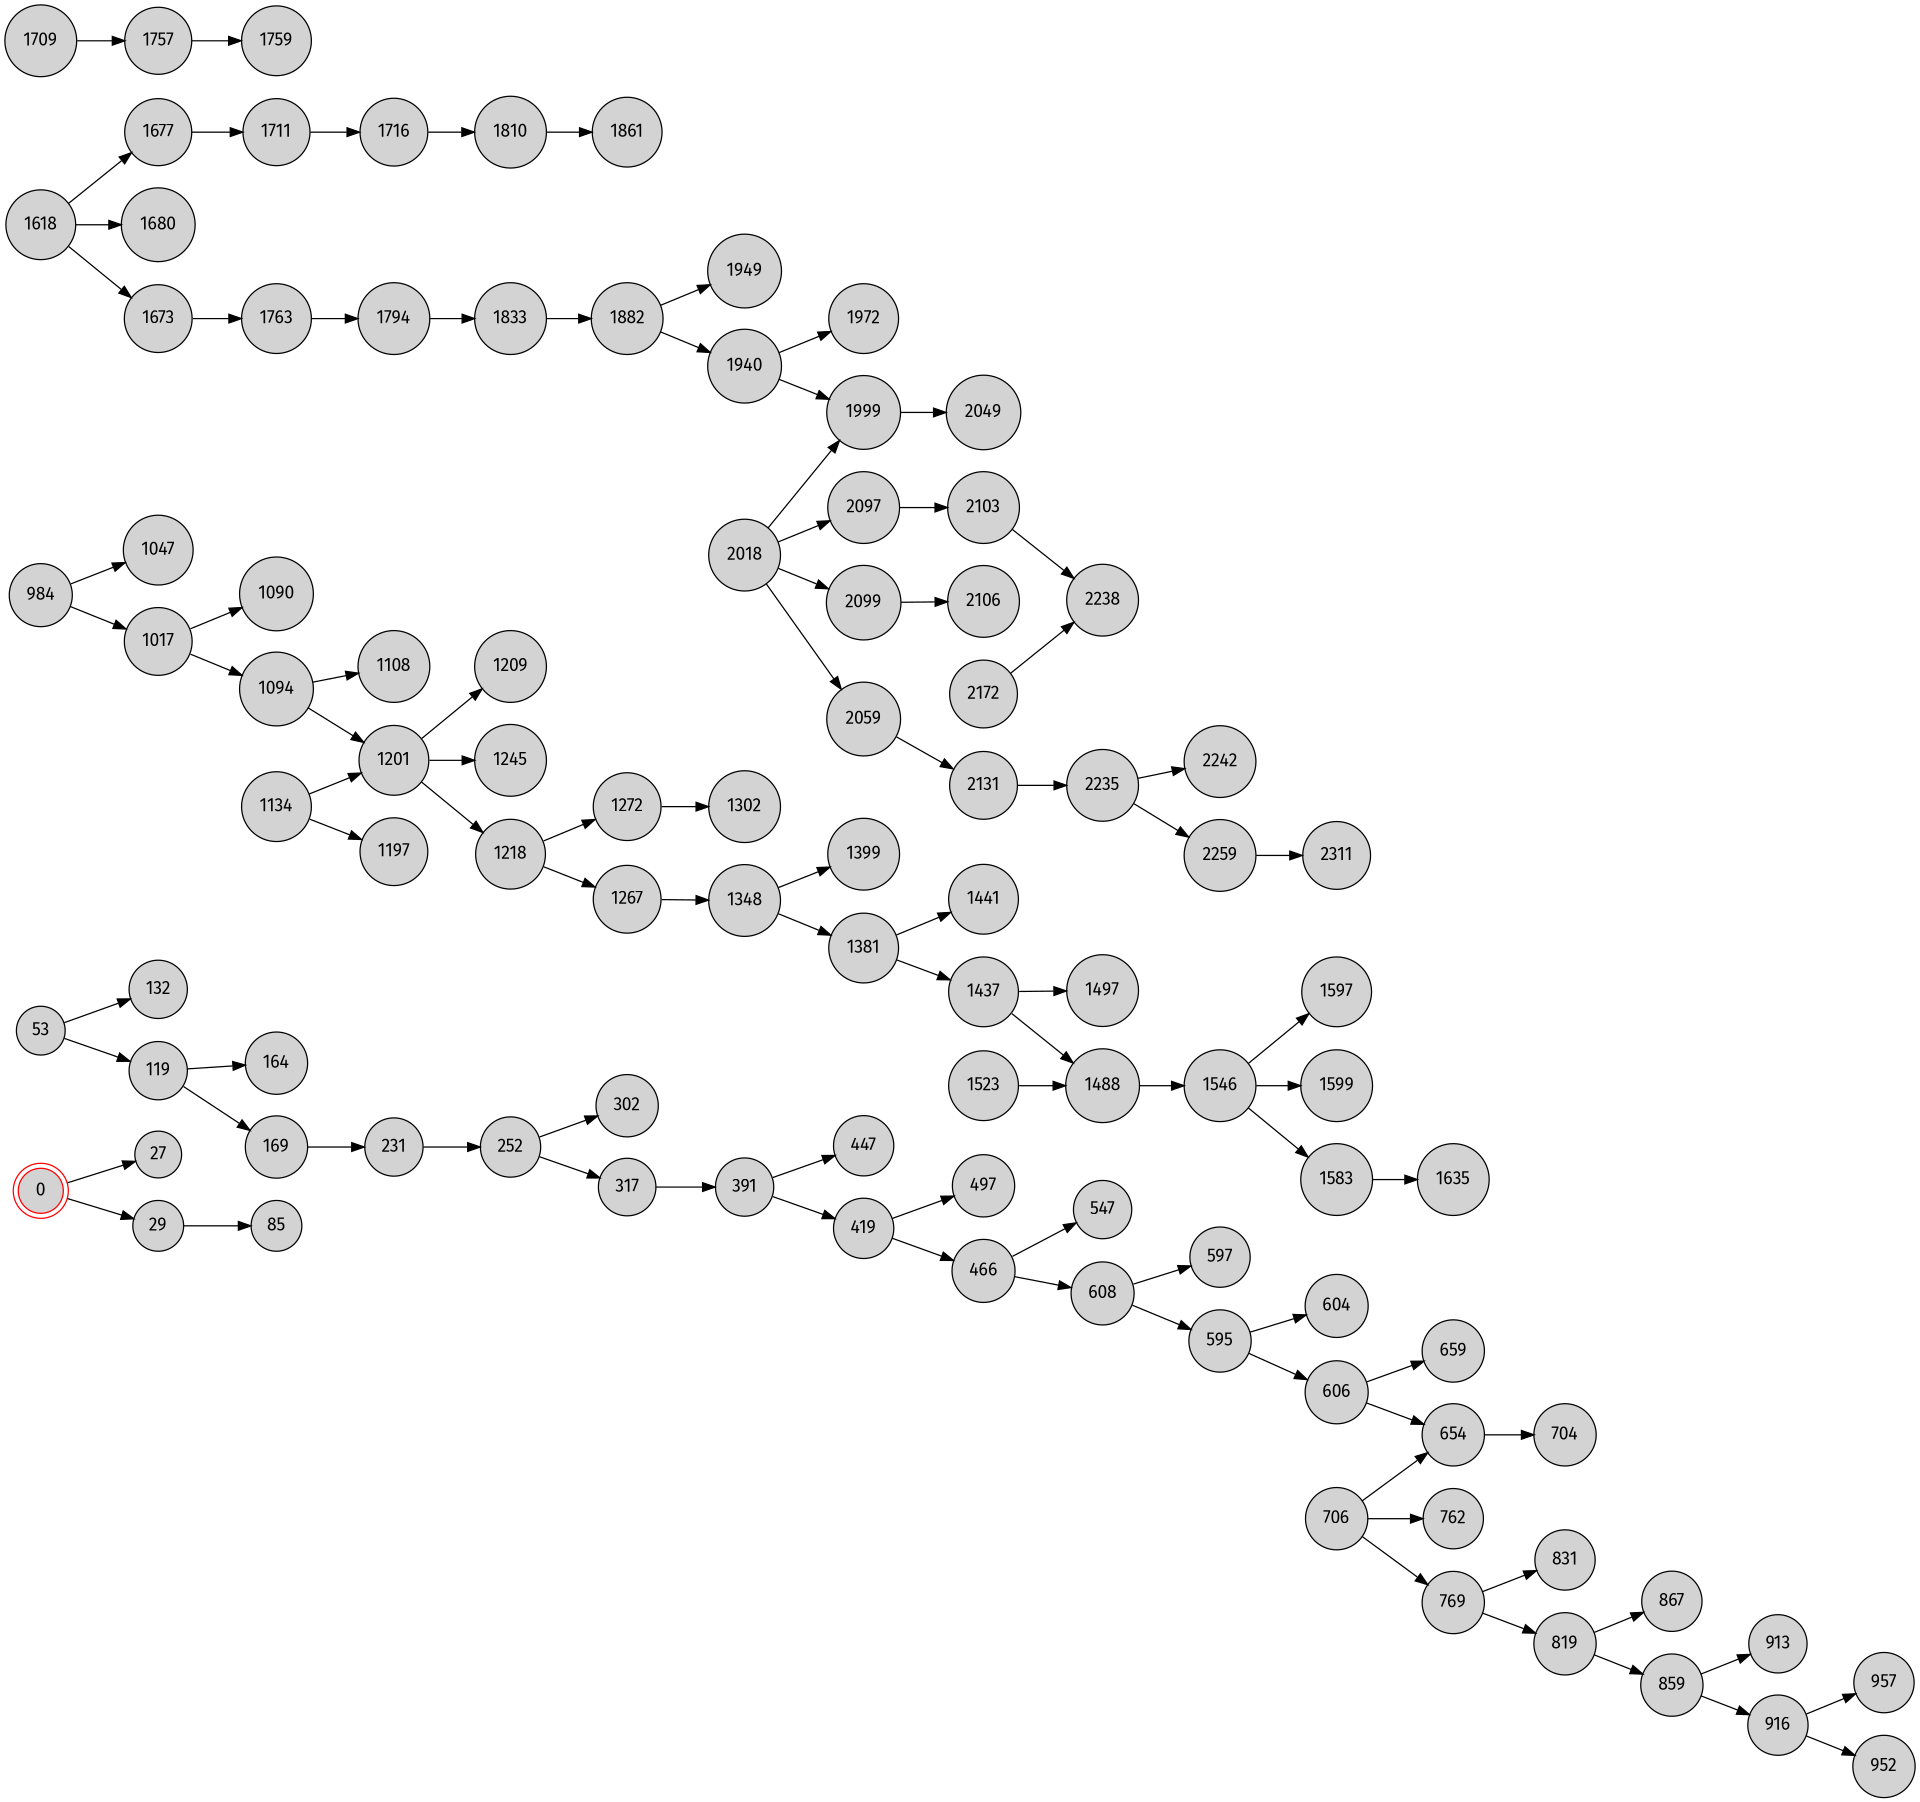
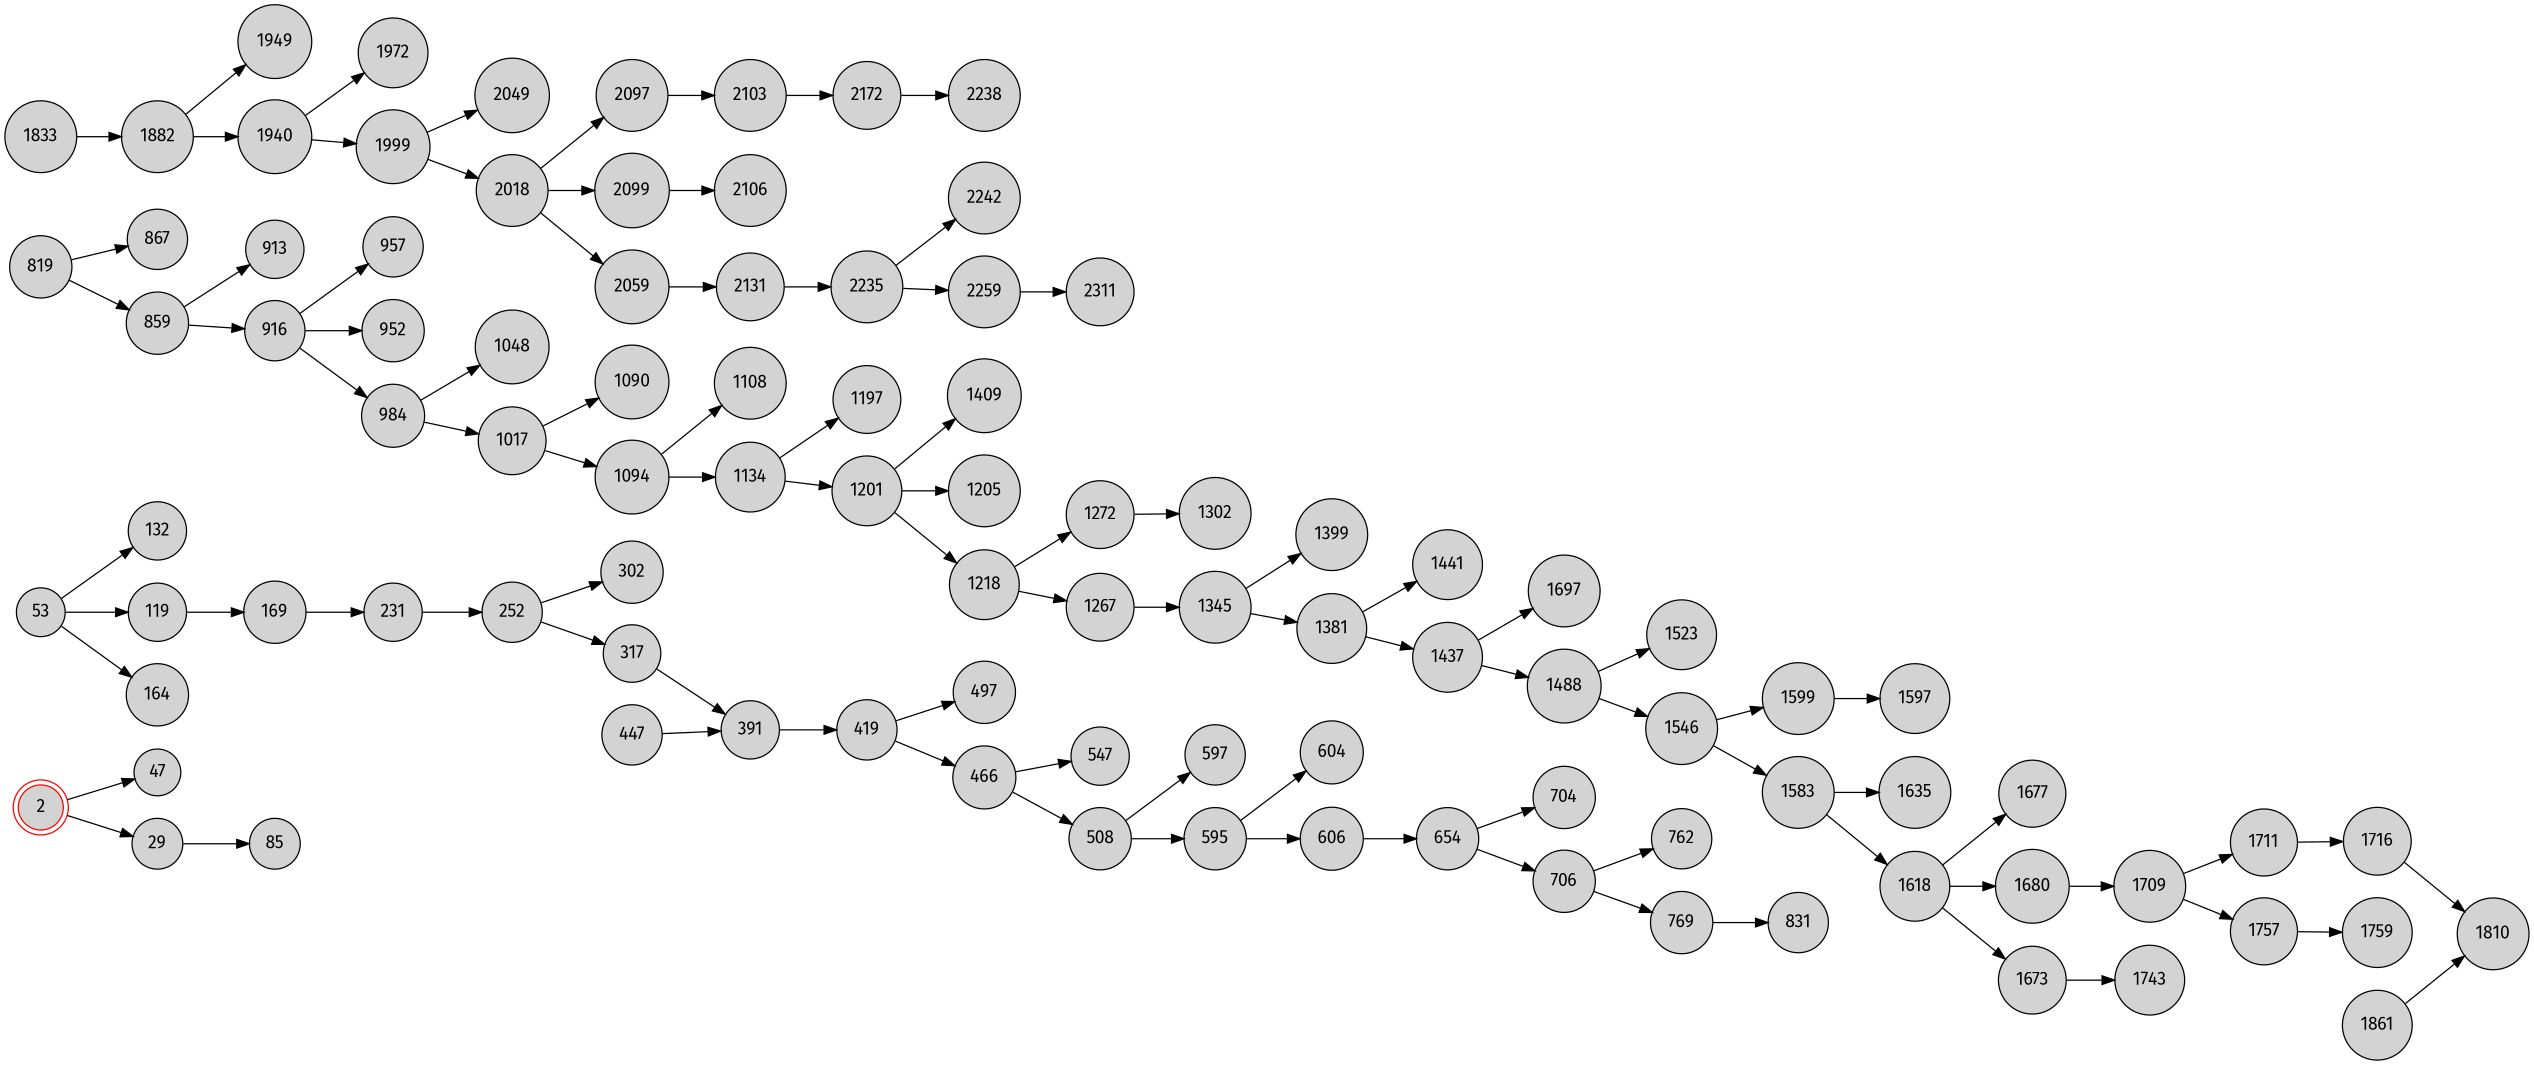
(211, 132) -> (2202, 866)
(563, 132) -> (2430, 984)
(276, 319) -> (2150, 980)
(394, 319) -> none
none -> (328, 369)
(800, 489) -> (447, 167)
(158, 550) -> (512, 347)
(1038, 550) -> (803, 95)
(511, 666) -> (984, 396)
(330, 722) -> (685, 477)
(511, 760) -> (984, 491)
none -> (1852, 836)
none -> (2085, 886)
(745, 900) -> (1215, 607)
(1103, 991) -> (1564, 591)
(1274, 1043) -> (1851, 699)
(210, 1067) -> (91, 648)
(1036, 1086) -> (1618, 663)
(158, 1155) -> (157, 772)
(798, 1169) -> (685, 733)
(41, 1191) -> (41, 807)
(1103, 1293) -> (1100, 839)
(1453, 1351) -> none
(1390, 1481) -> (1500, 858)
(1503, 1621) -> none
